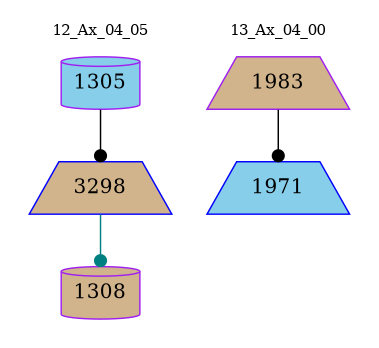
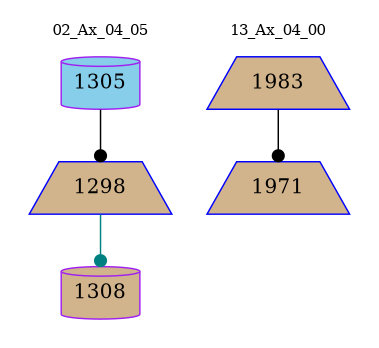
(101, 31) -> (101, 31)
(278, 83) -> (278, 83)
(101, 188) -> (101, 188)
(278, 188) -> (278, 188)
